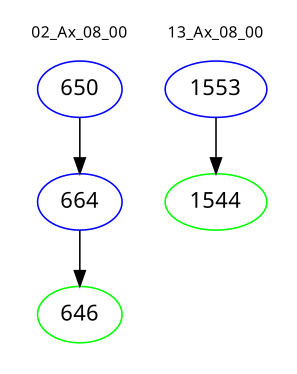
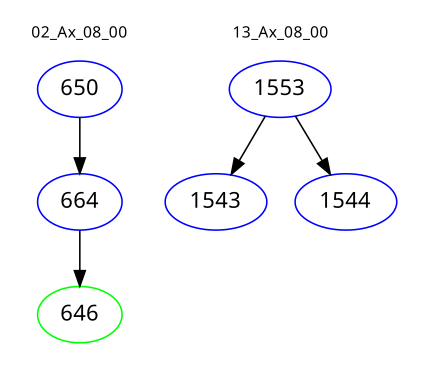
none -> (216, 202)
(216, 202) -> (346, 202)
